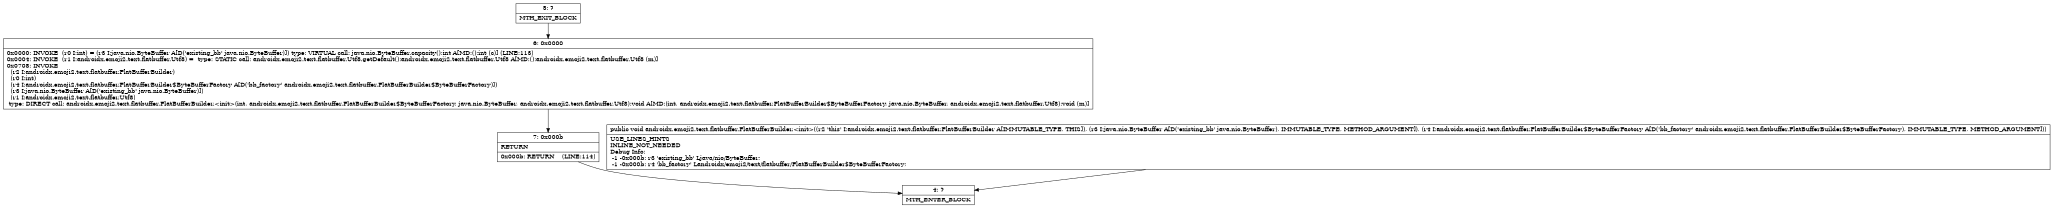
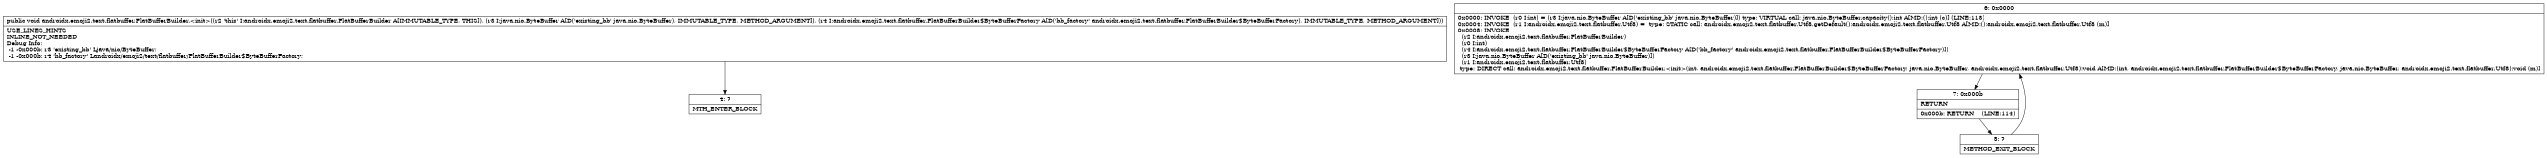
(548, 18) -> (1999, 149)
(35, 66) -> (1486, 31)
(737, 185) -> (1984, 125)
